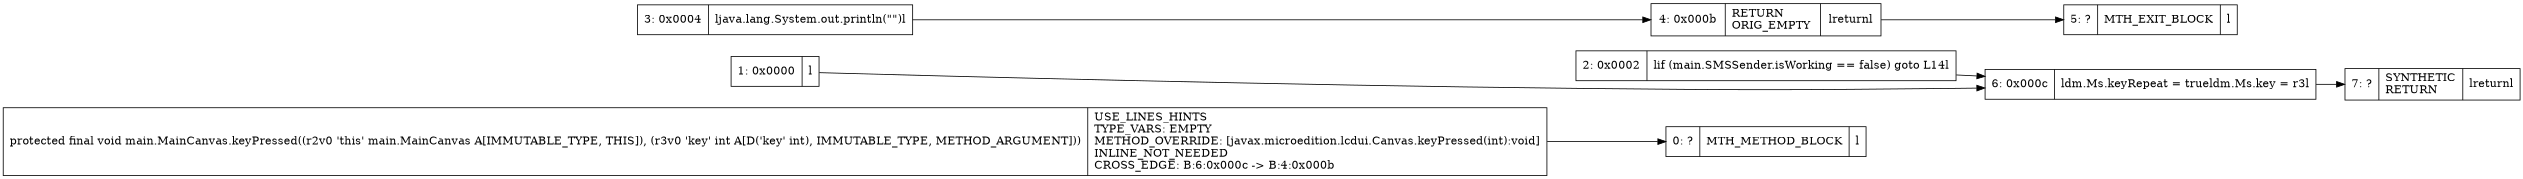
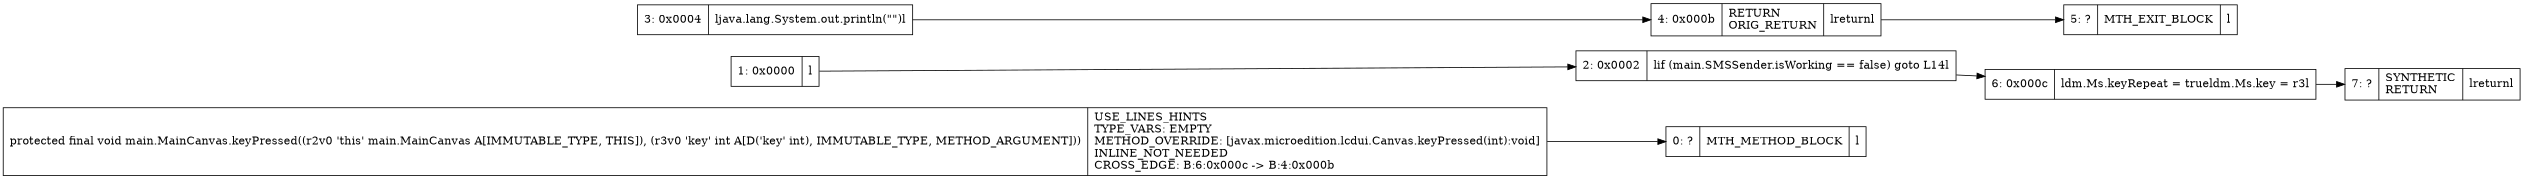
(1771, 25) -> (1773, 25)
(1398, 86) -> (1193, 69)
